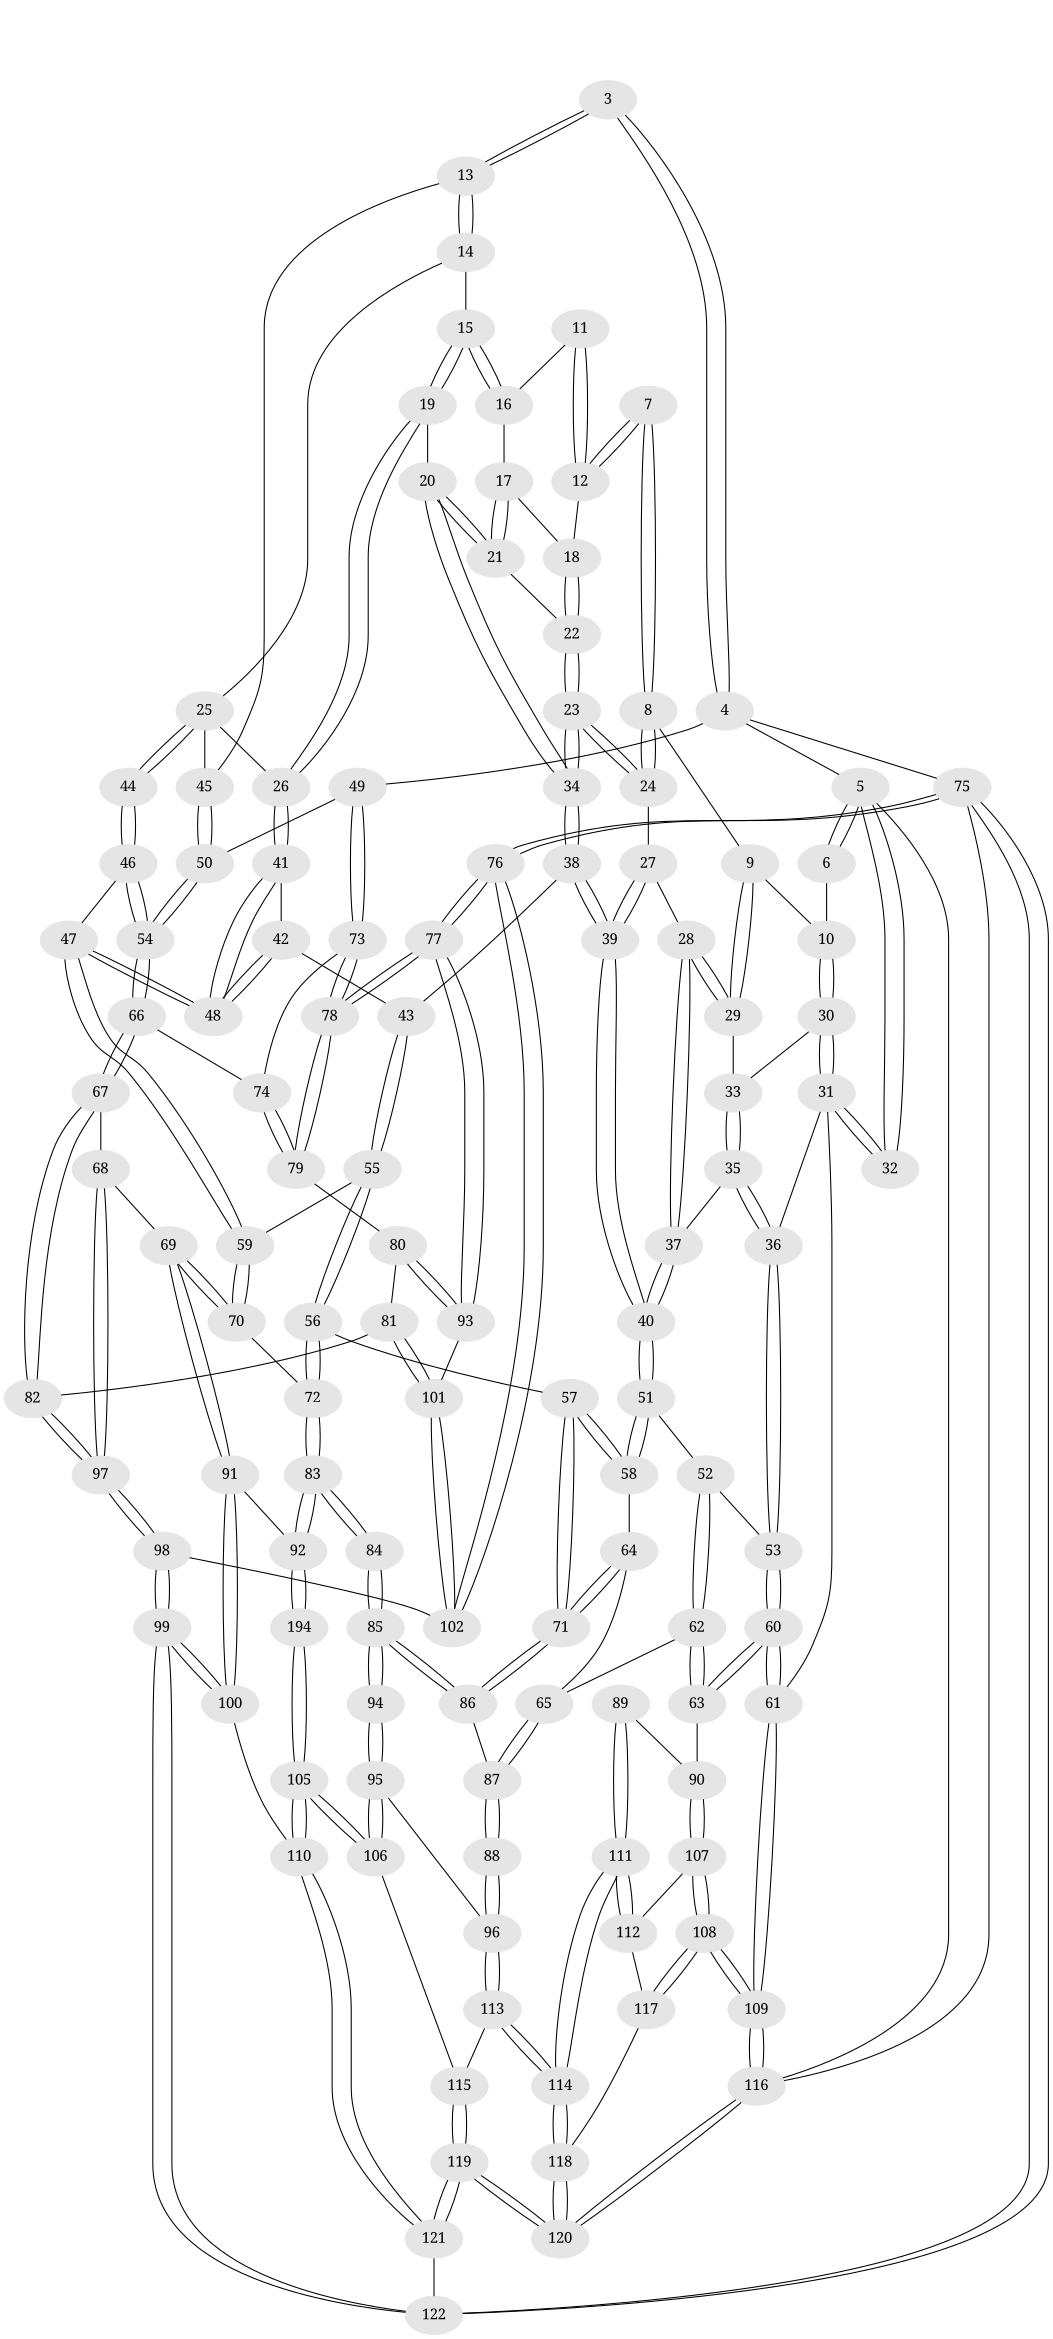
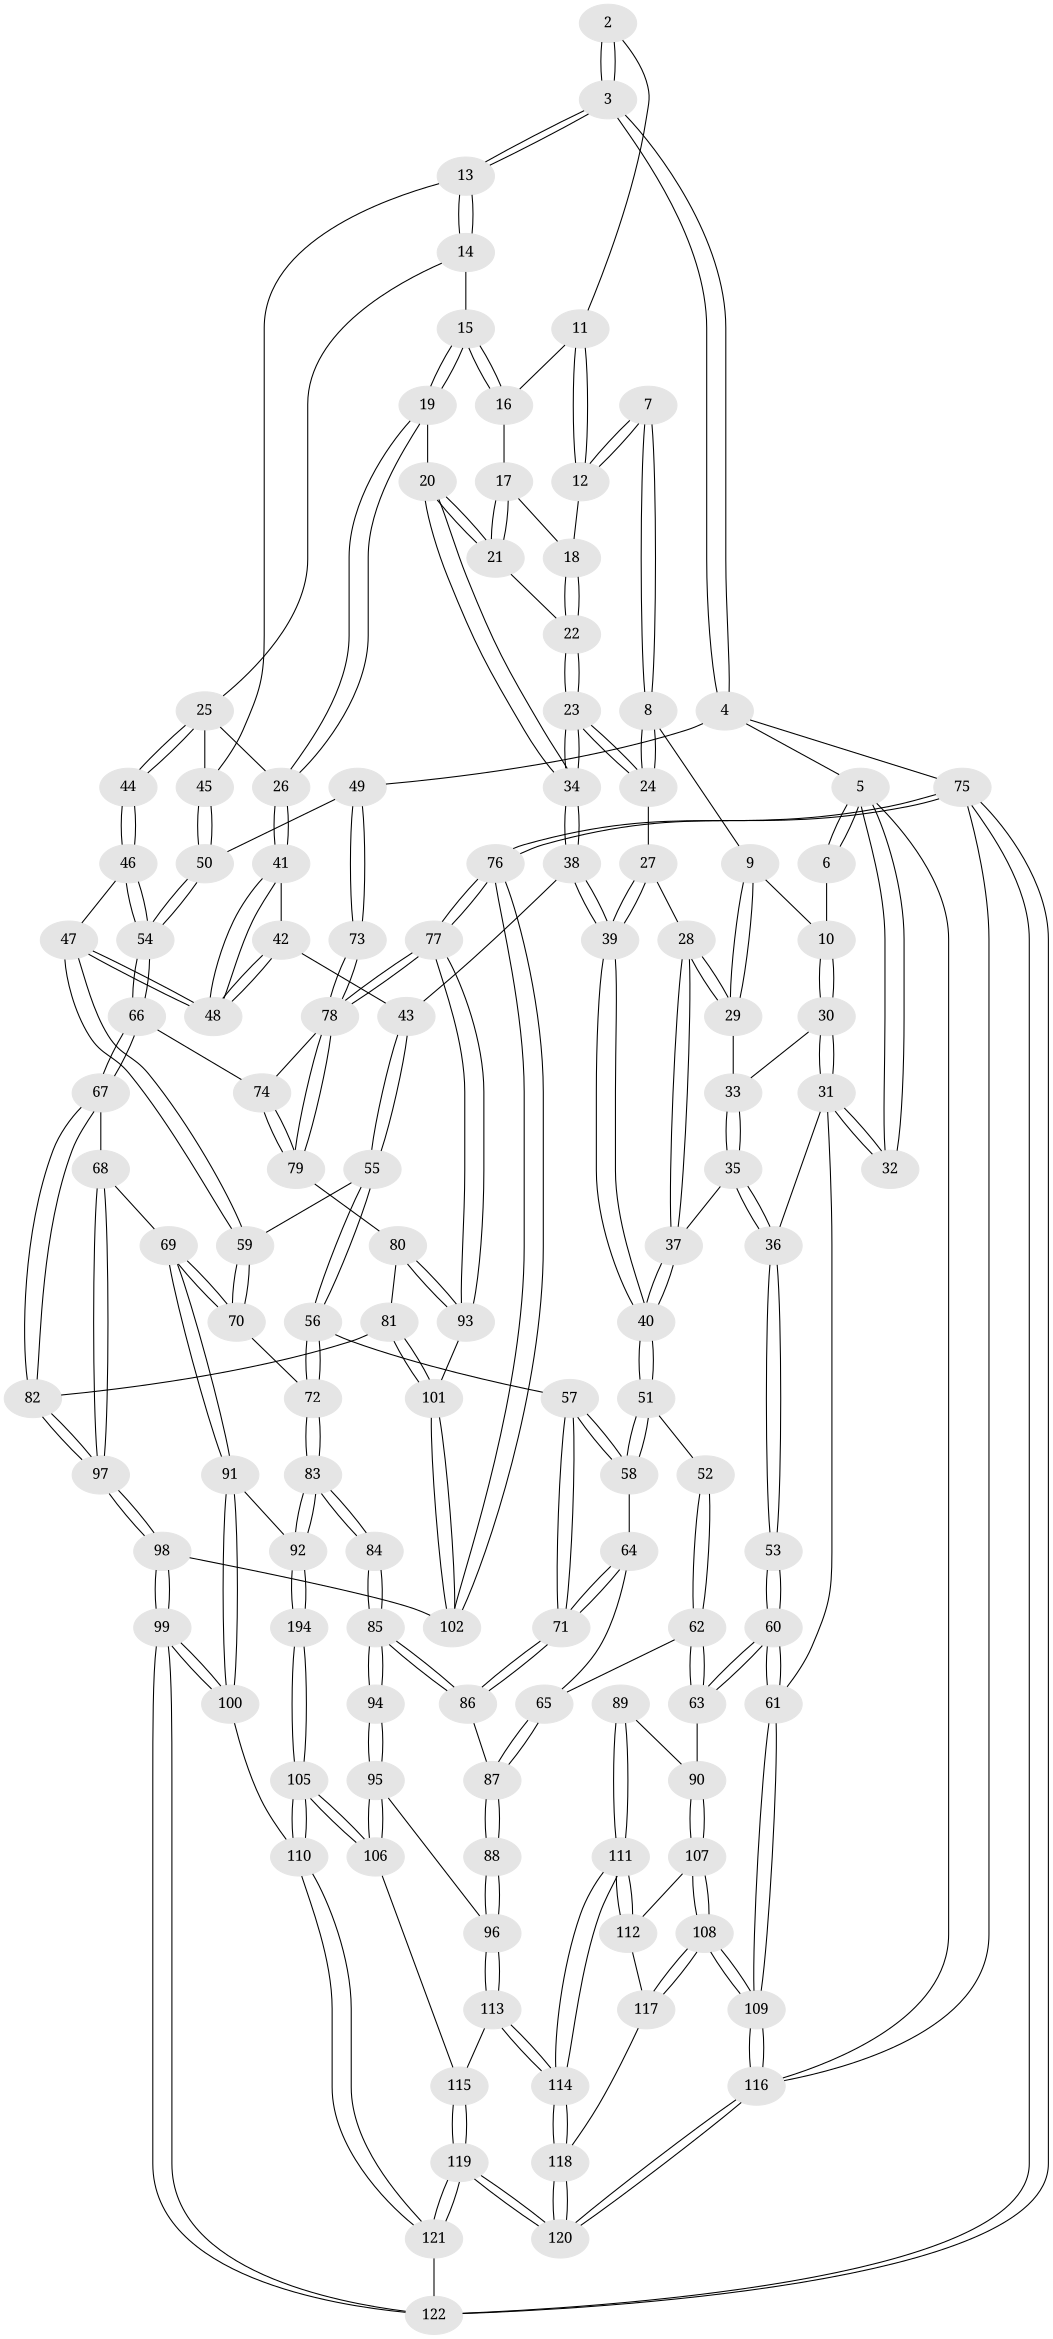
none -> (608, 23)
(287, 1005) -> (296, 1055)
(740, 1513) -> none
